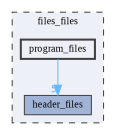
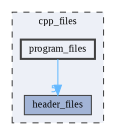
(58, 22) -> (58, 22)
